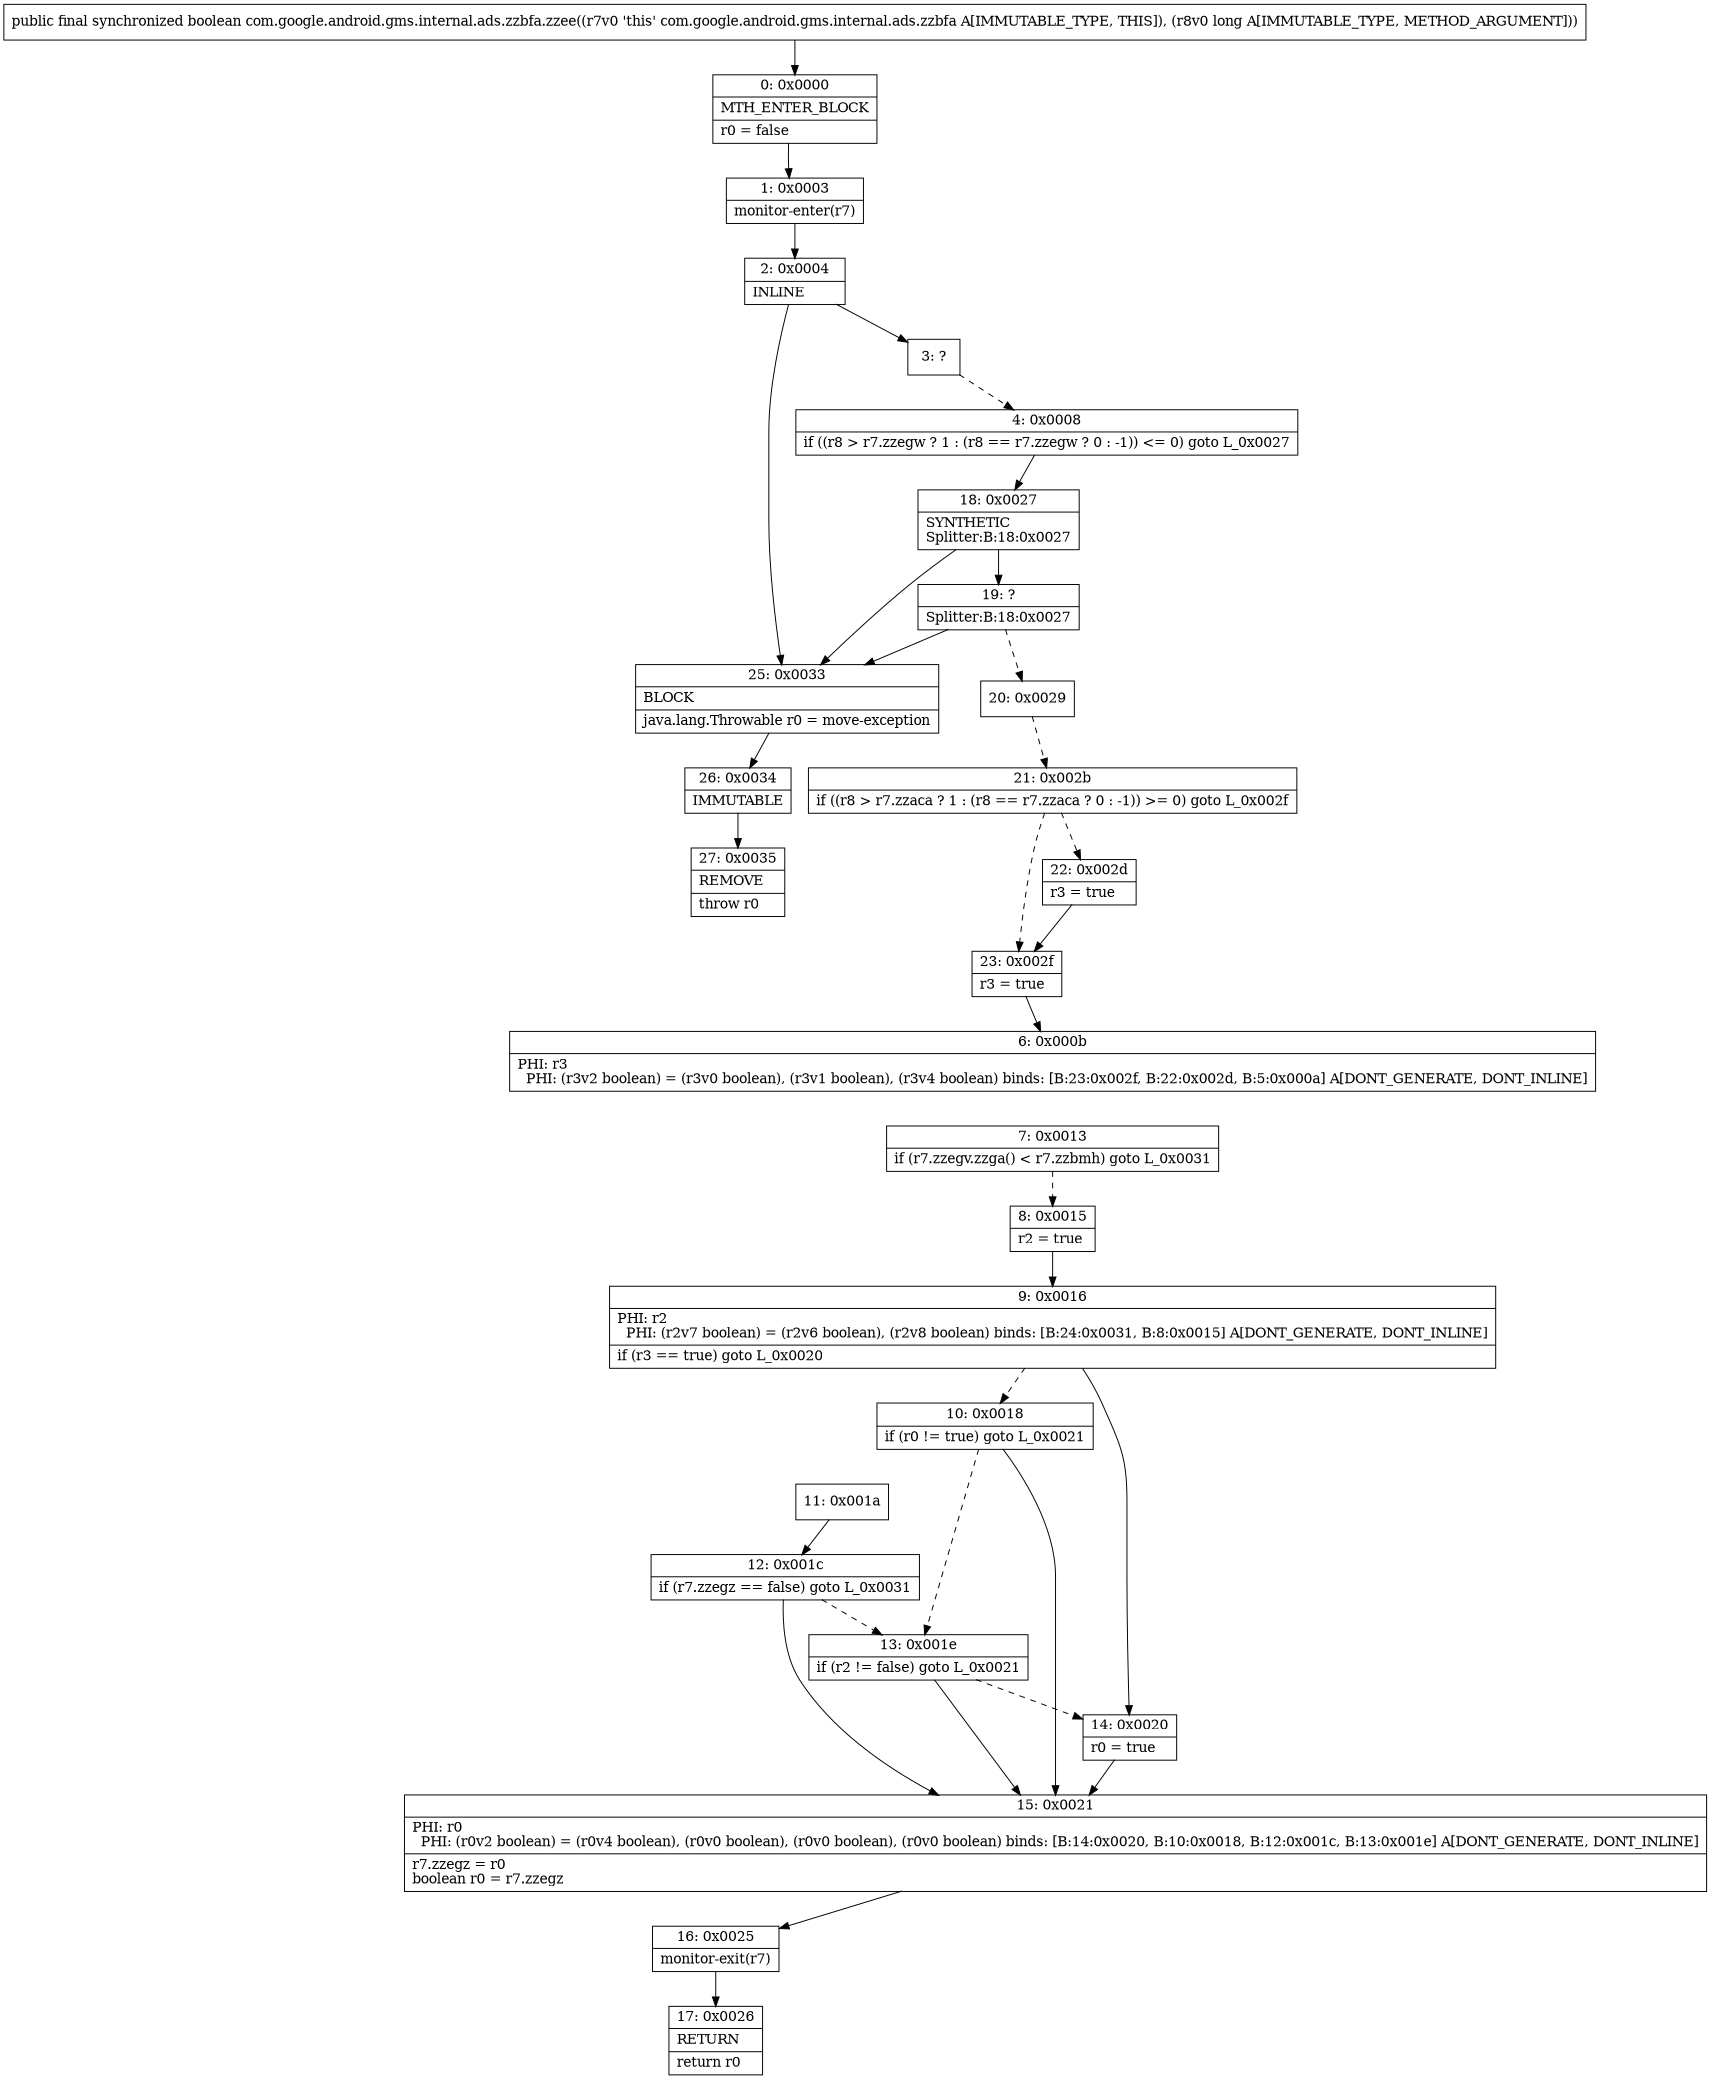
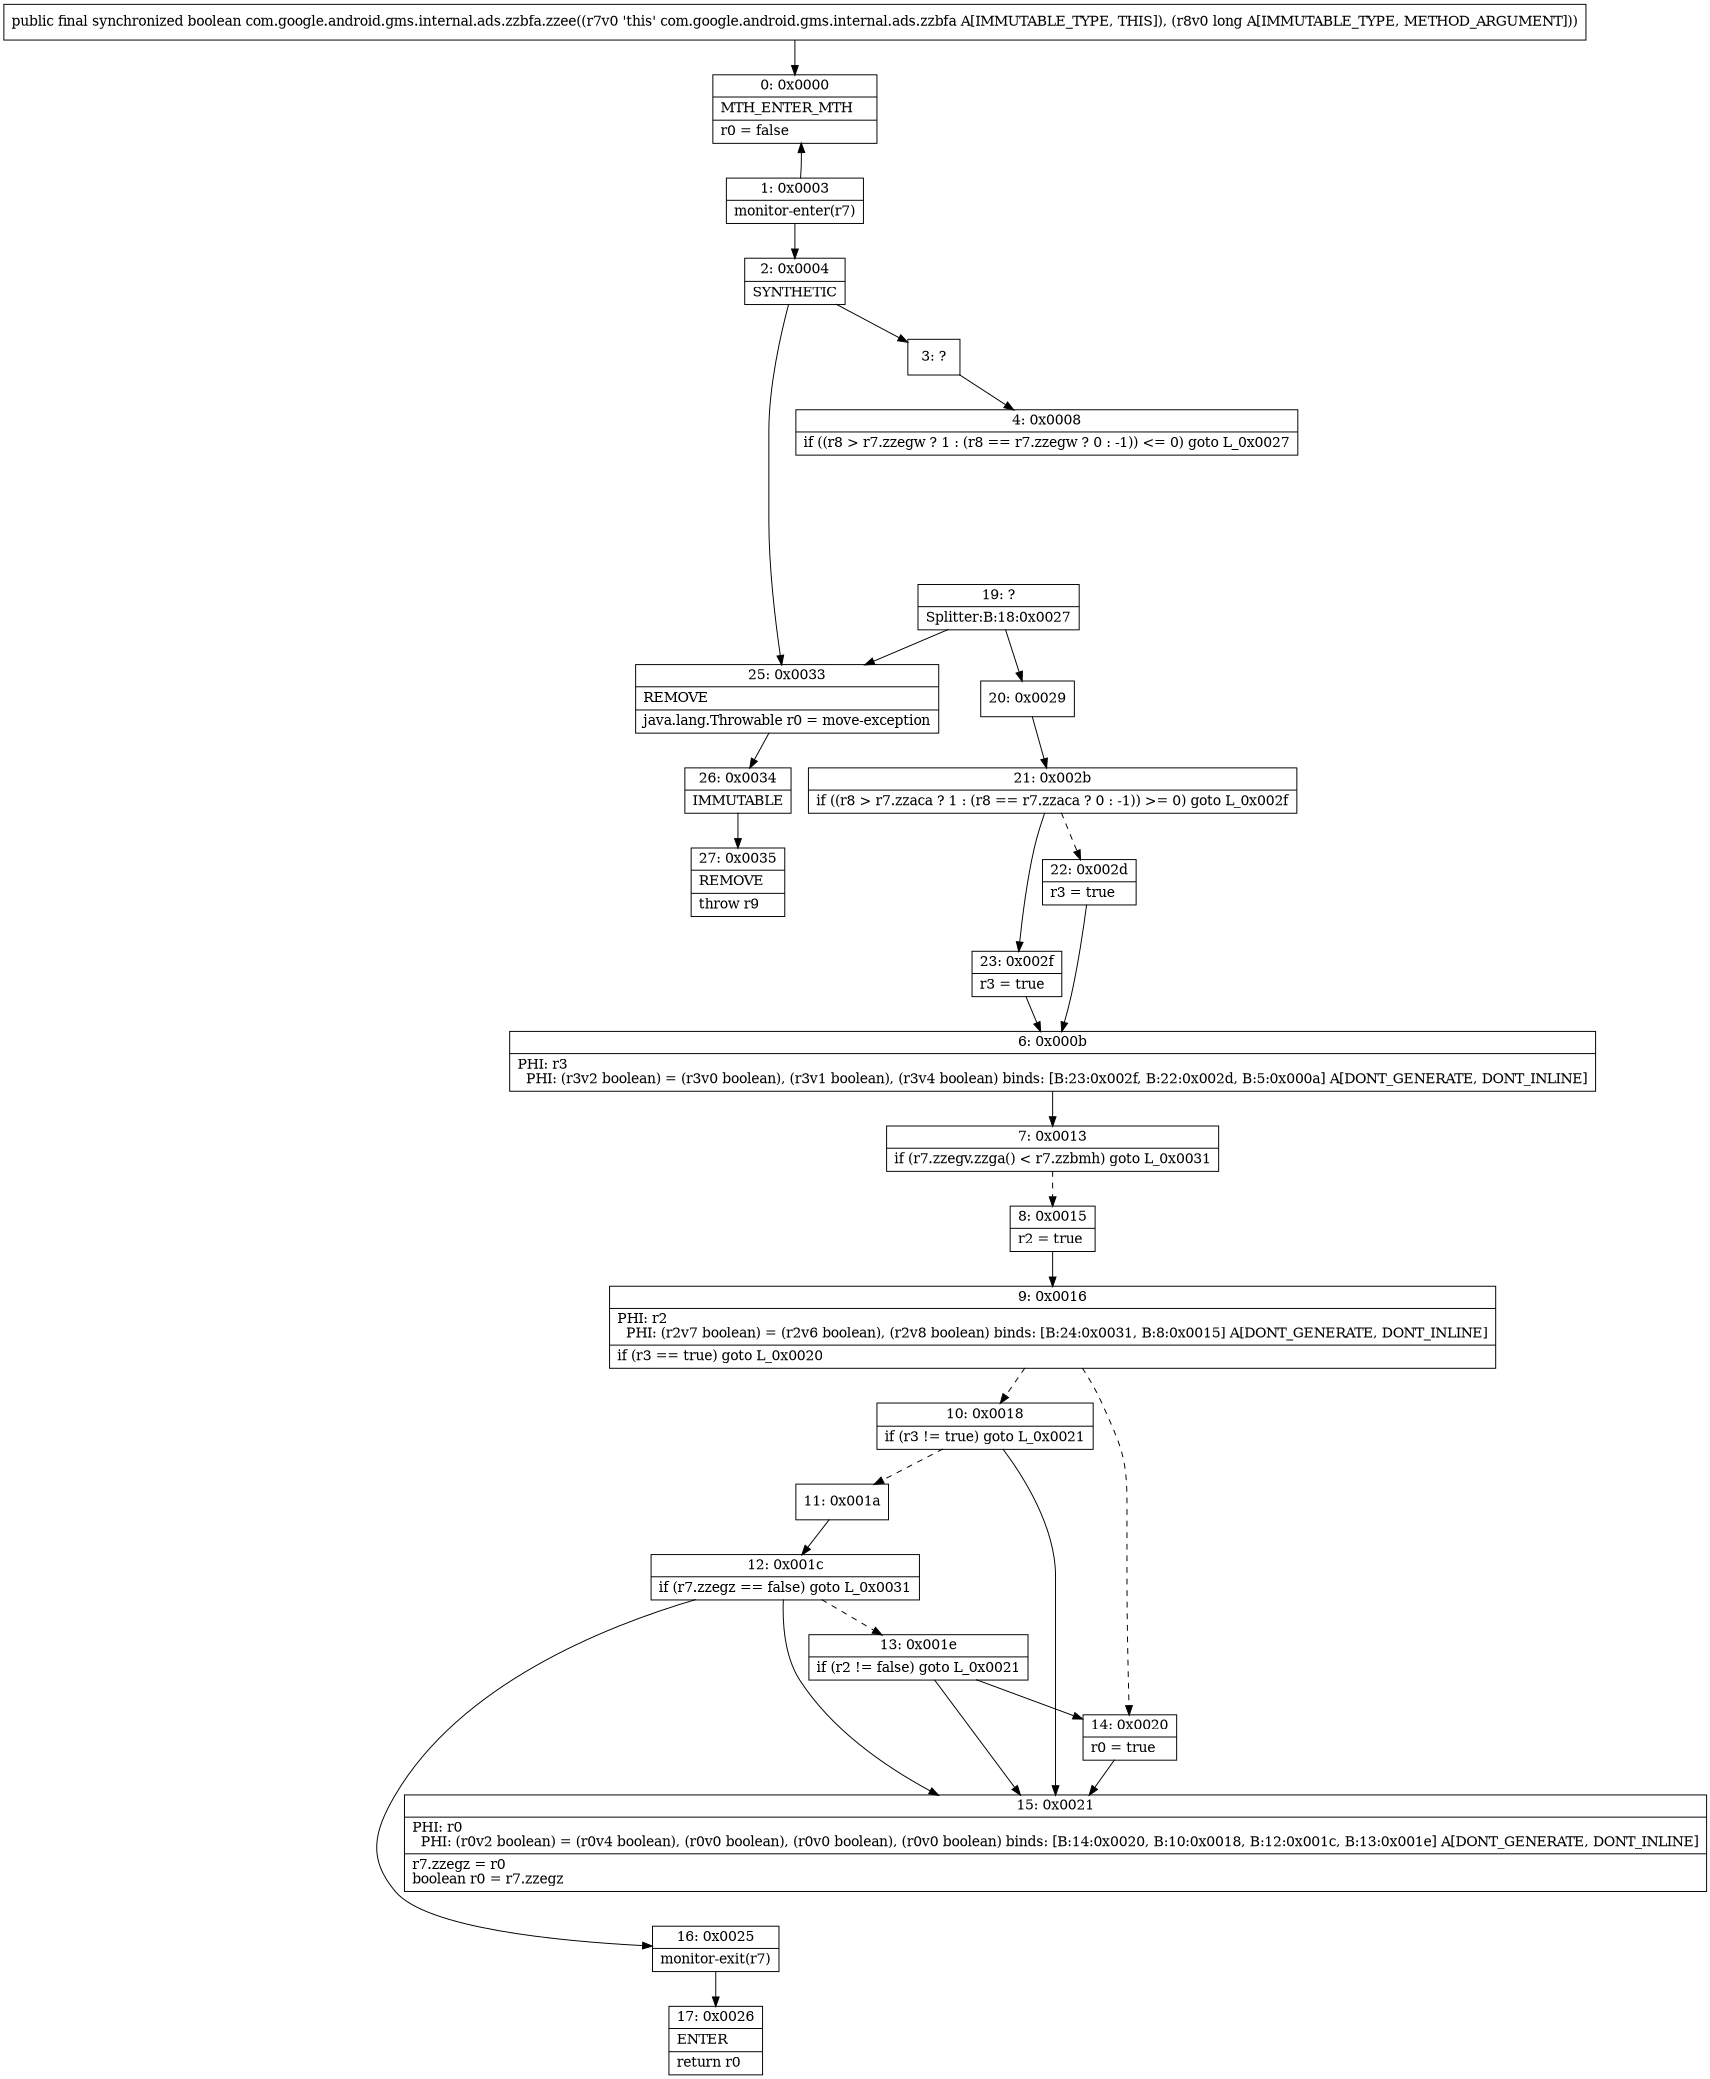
(795, 108) -> (787, 108)
(788, 156) -> (801, 166)
(779, 292) -> (795, 292)
(982, 390) -> (982, 390)
(999, 520) -> none
(1012, 651) -> (1012, 651)
(668, 698) -> (676, 698)
(1038, 738) -> (1038, 738)
(1029, 877) -> (1029, 877)
(729, 904) -> (729, 904)
(1056, 924) -> (1078, 964)
none -> (1053, 1104)
(985, 1437) -> (985, 1437)
(1127, 1532) -> (1127, 1532)
(953, 1537) -> (913, 1465)
(1025, 1698) -> (1025, 1698)
(845, 1908) -> (397, 1793)
(708, 2040) -> (702, 2040)
